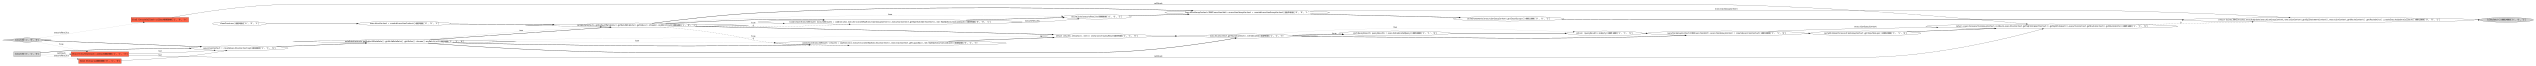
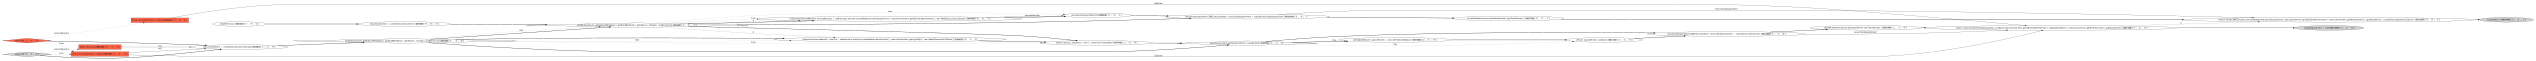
none -> (2329, 28)
(27, 40) -> (27, 41)
(61, 53) -> (61, 53)
(27, 54) -> (27, 54)
